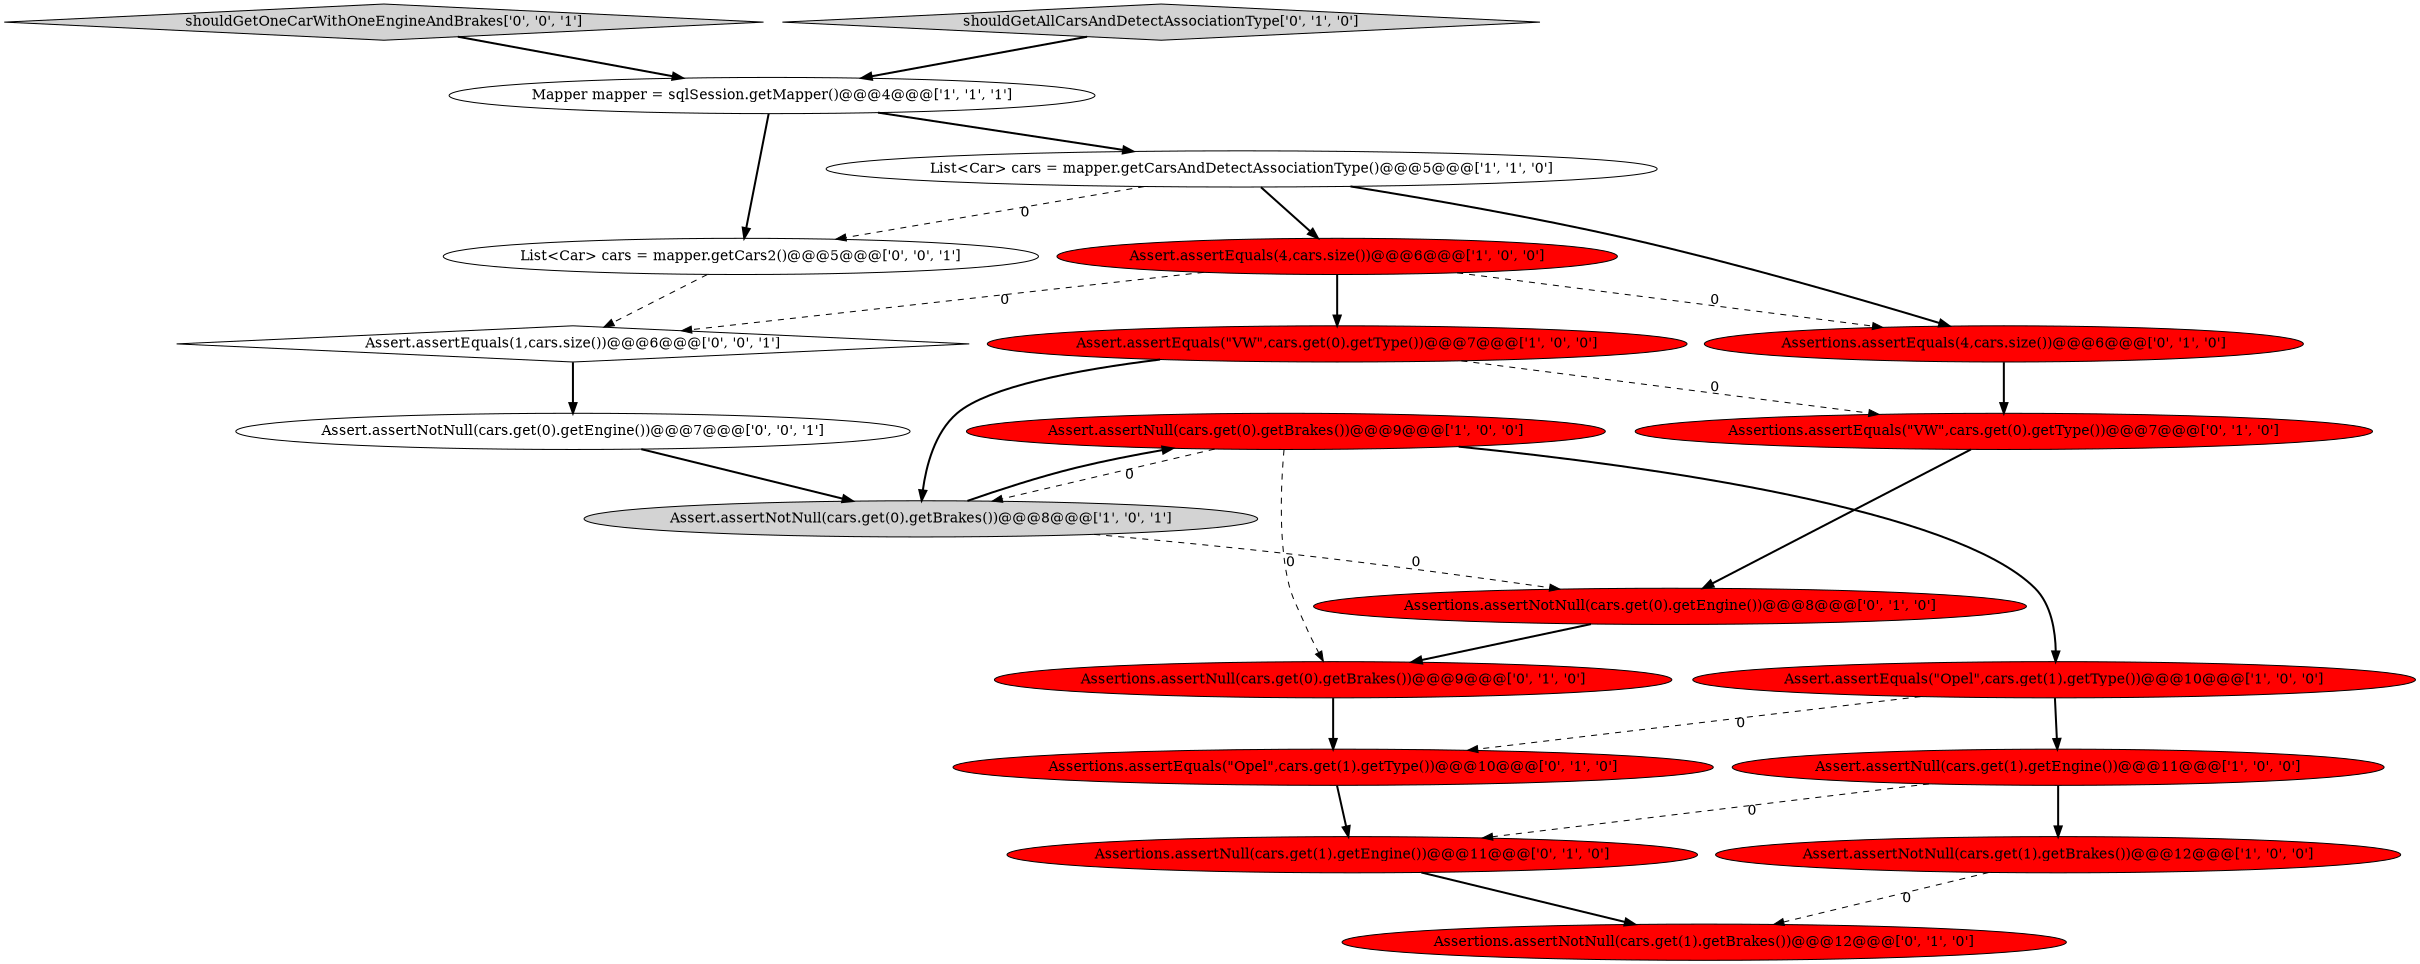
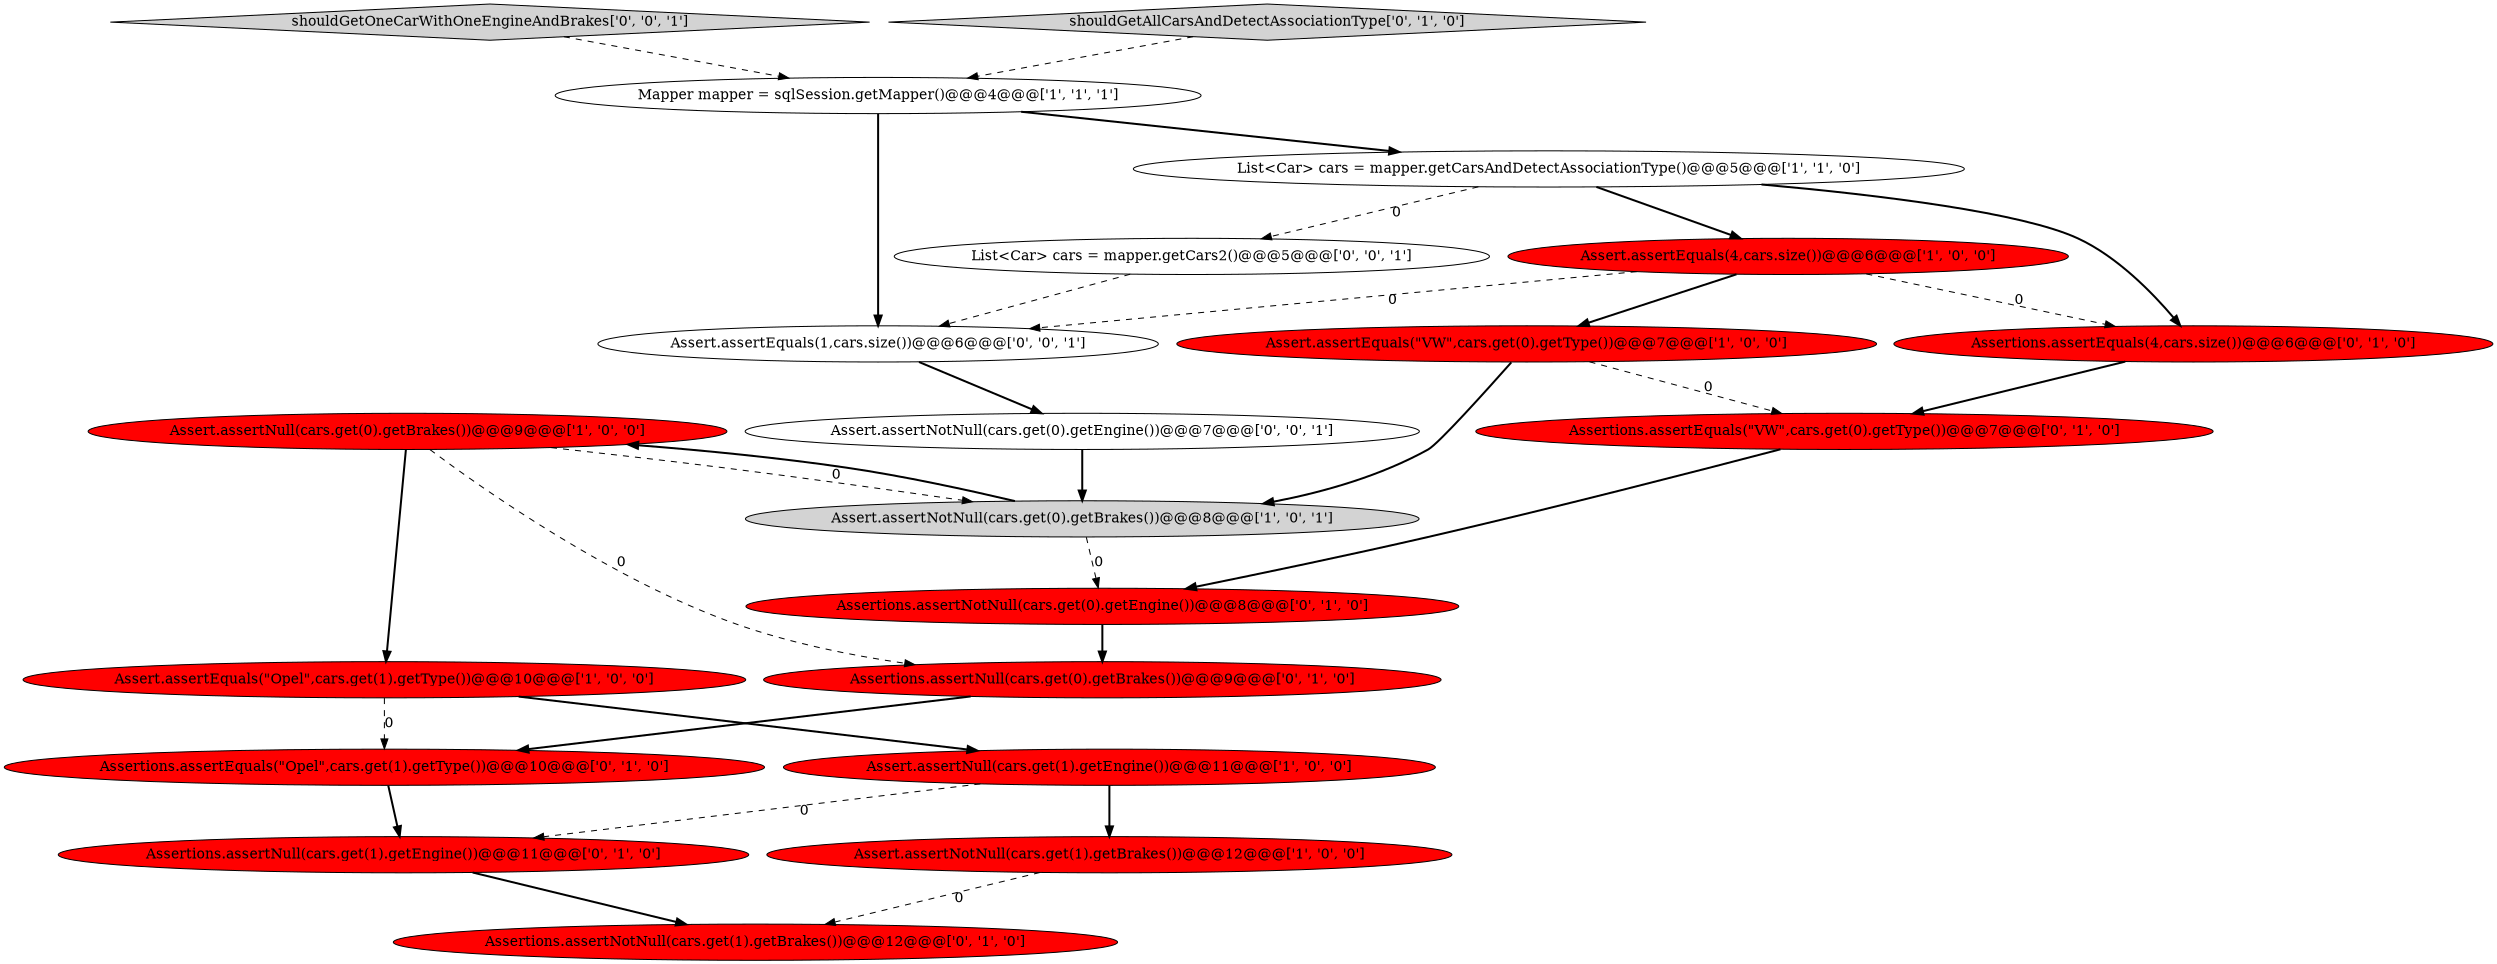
(565, 56) -> (671, 56)
(979, 56) -> (1086, 56)
(757, 171) -> (878, 215)
(573, 344) -> (878, 344)
